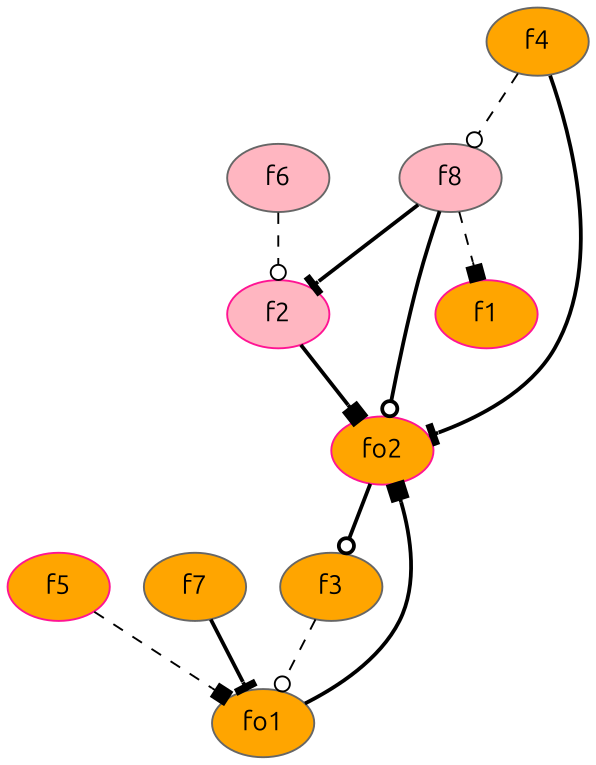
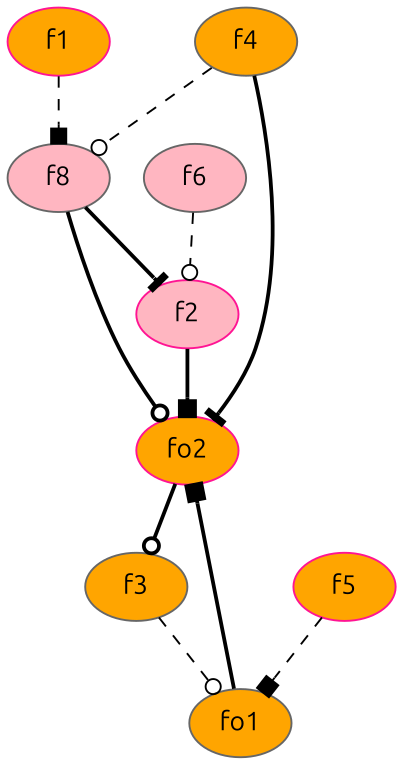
(466, 237) -> (59, 101)
(195, 587) -> none
